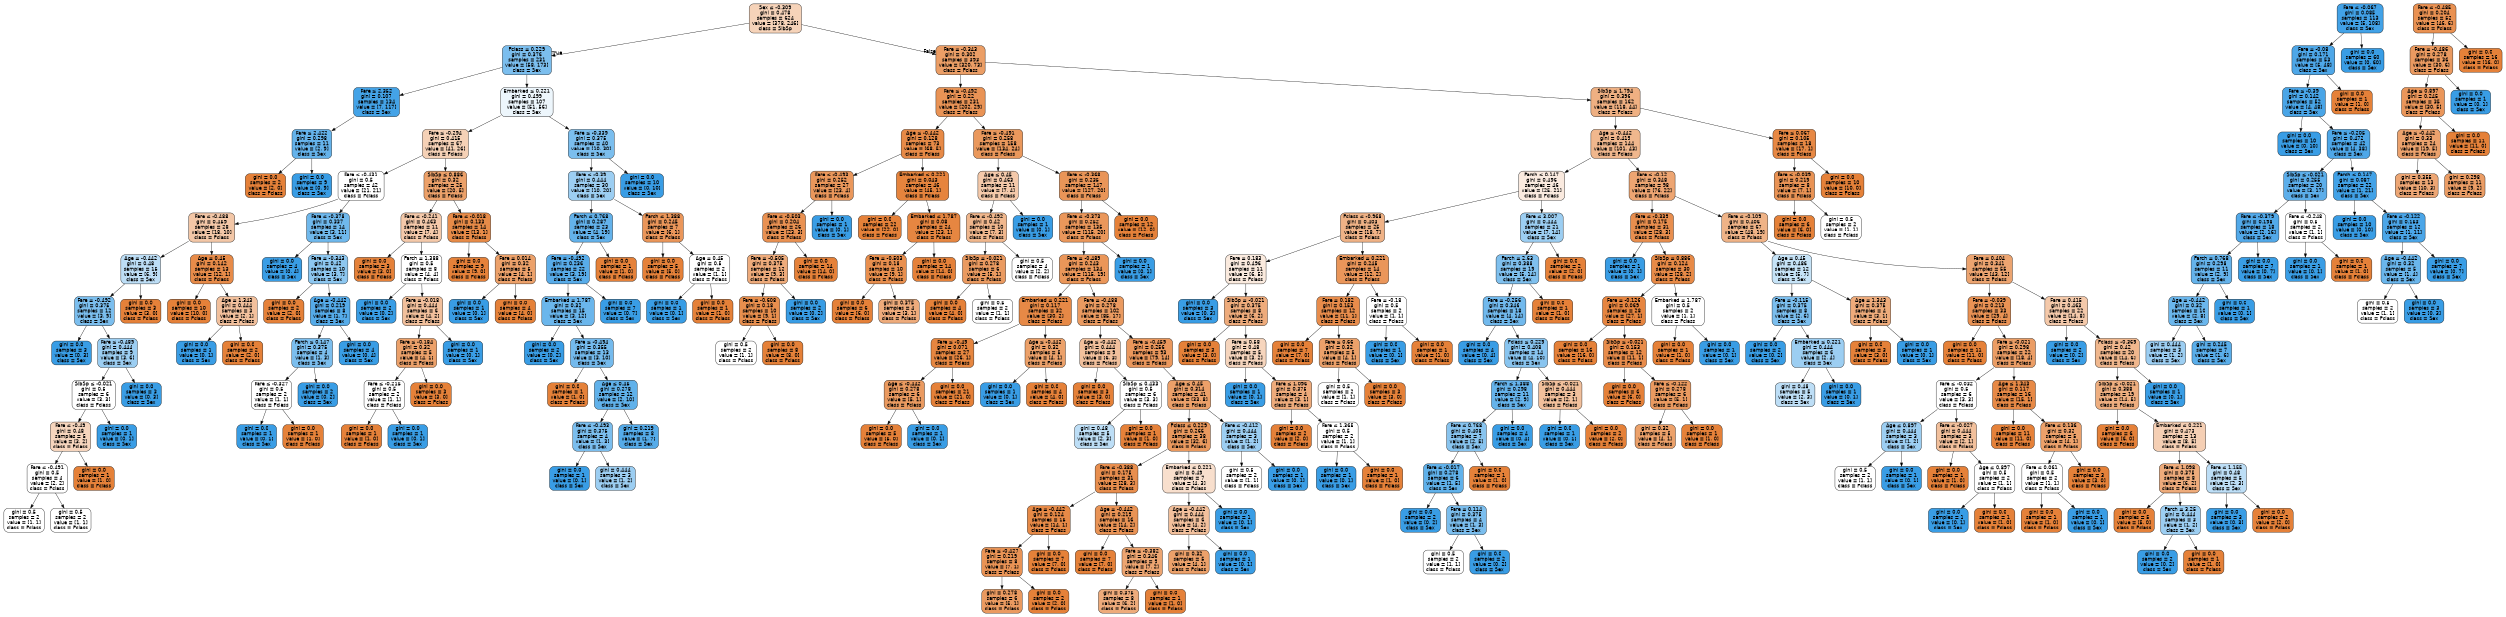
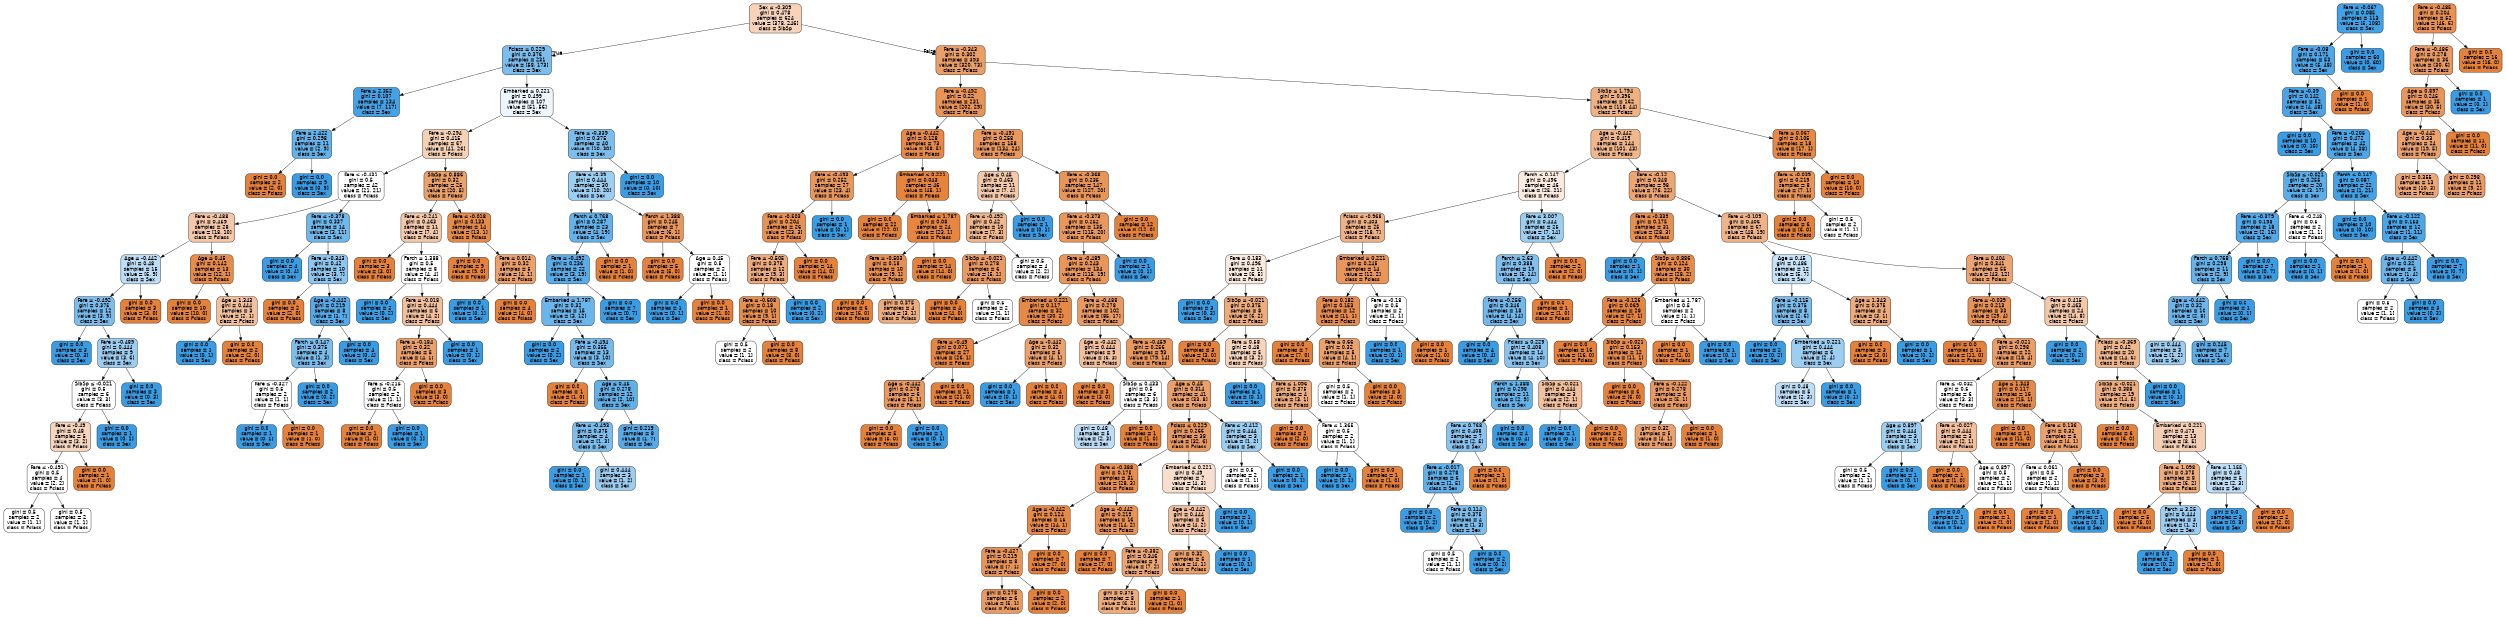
(1081, 205) -> (1086, 208)
(1542, 227) -> (1542, 227)
(2066, 311) -> (2066, 311)
